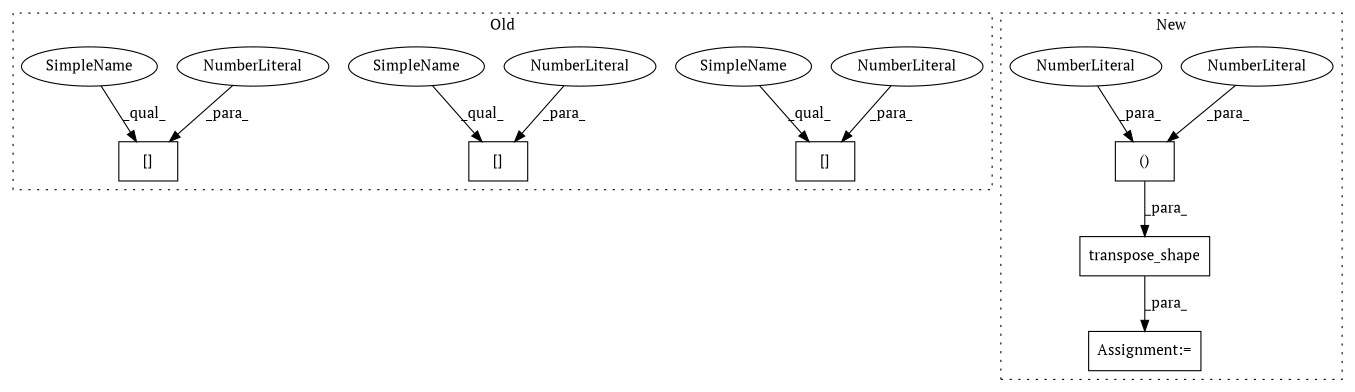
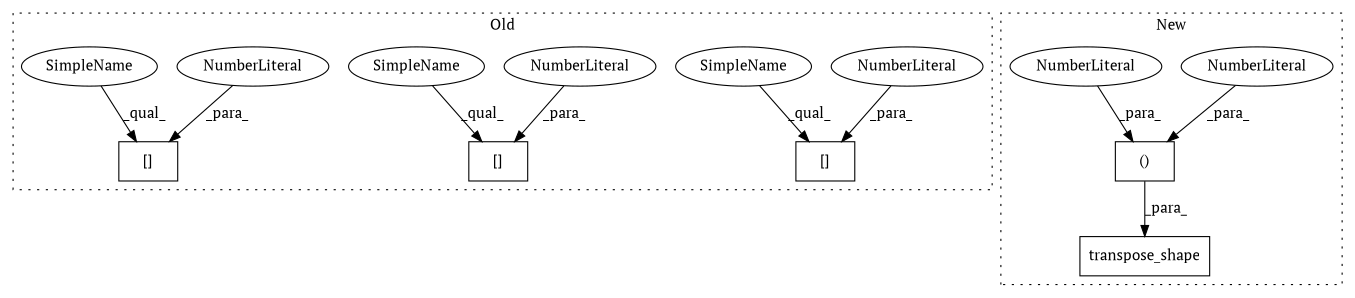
(1145, 351) -> none
